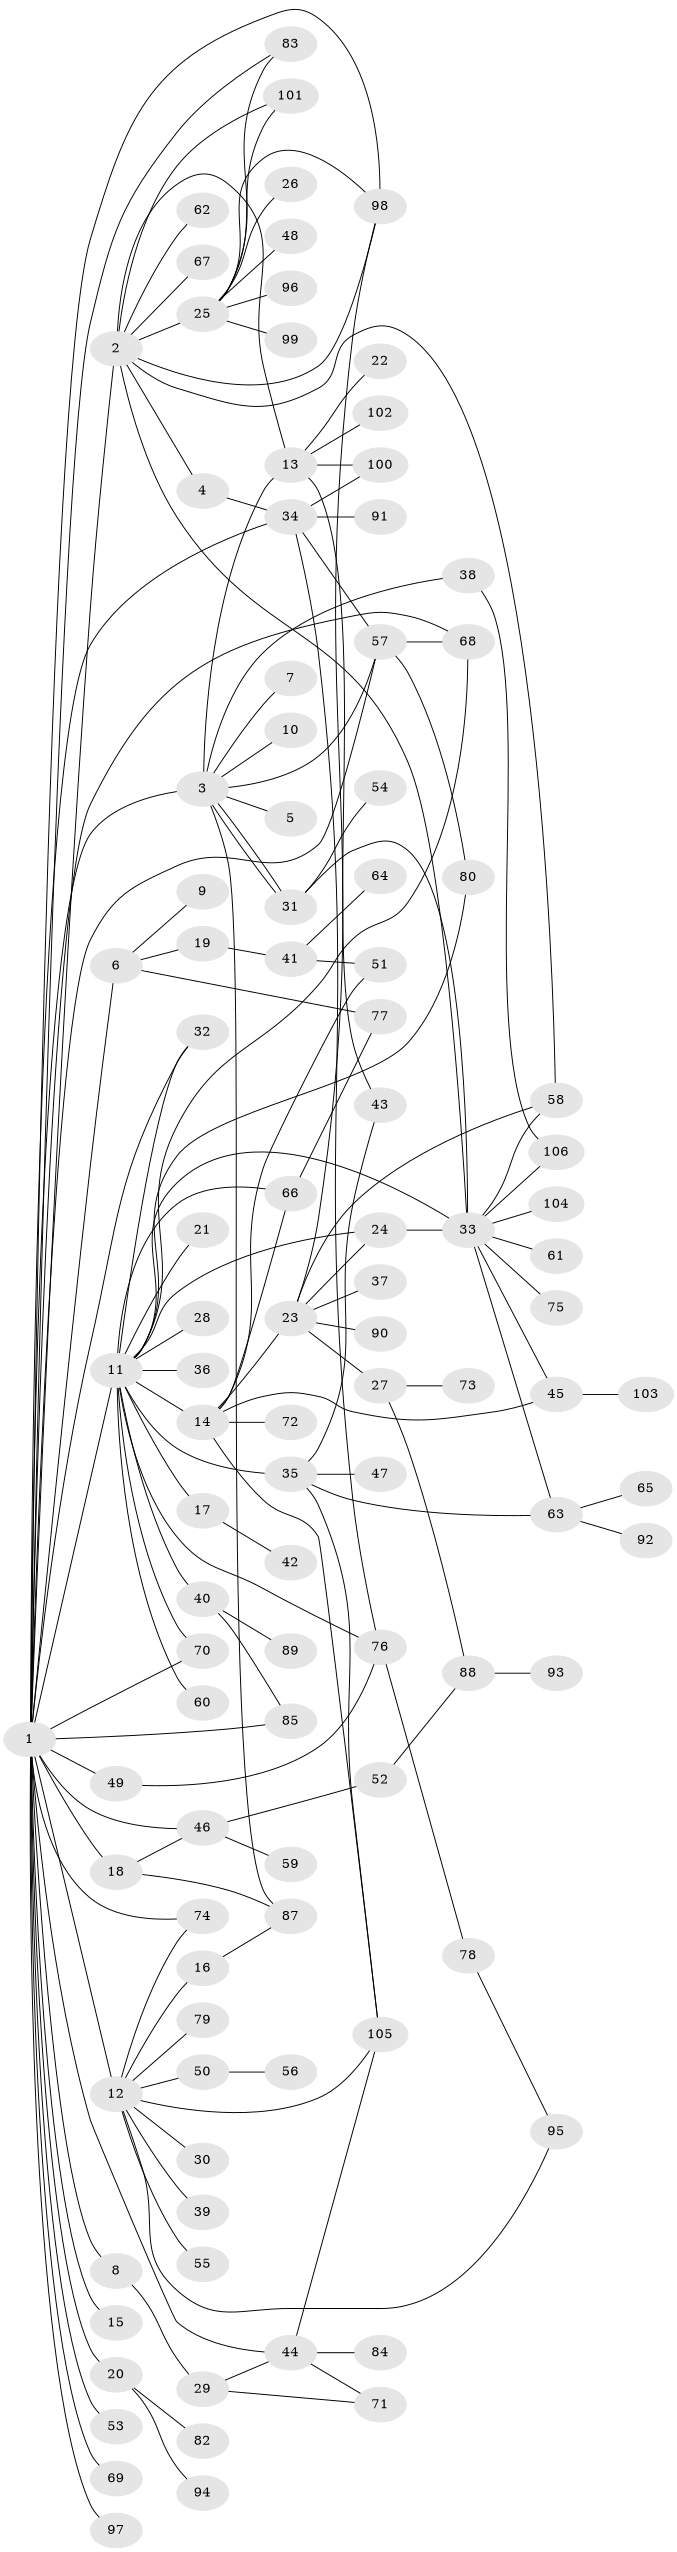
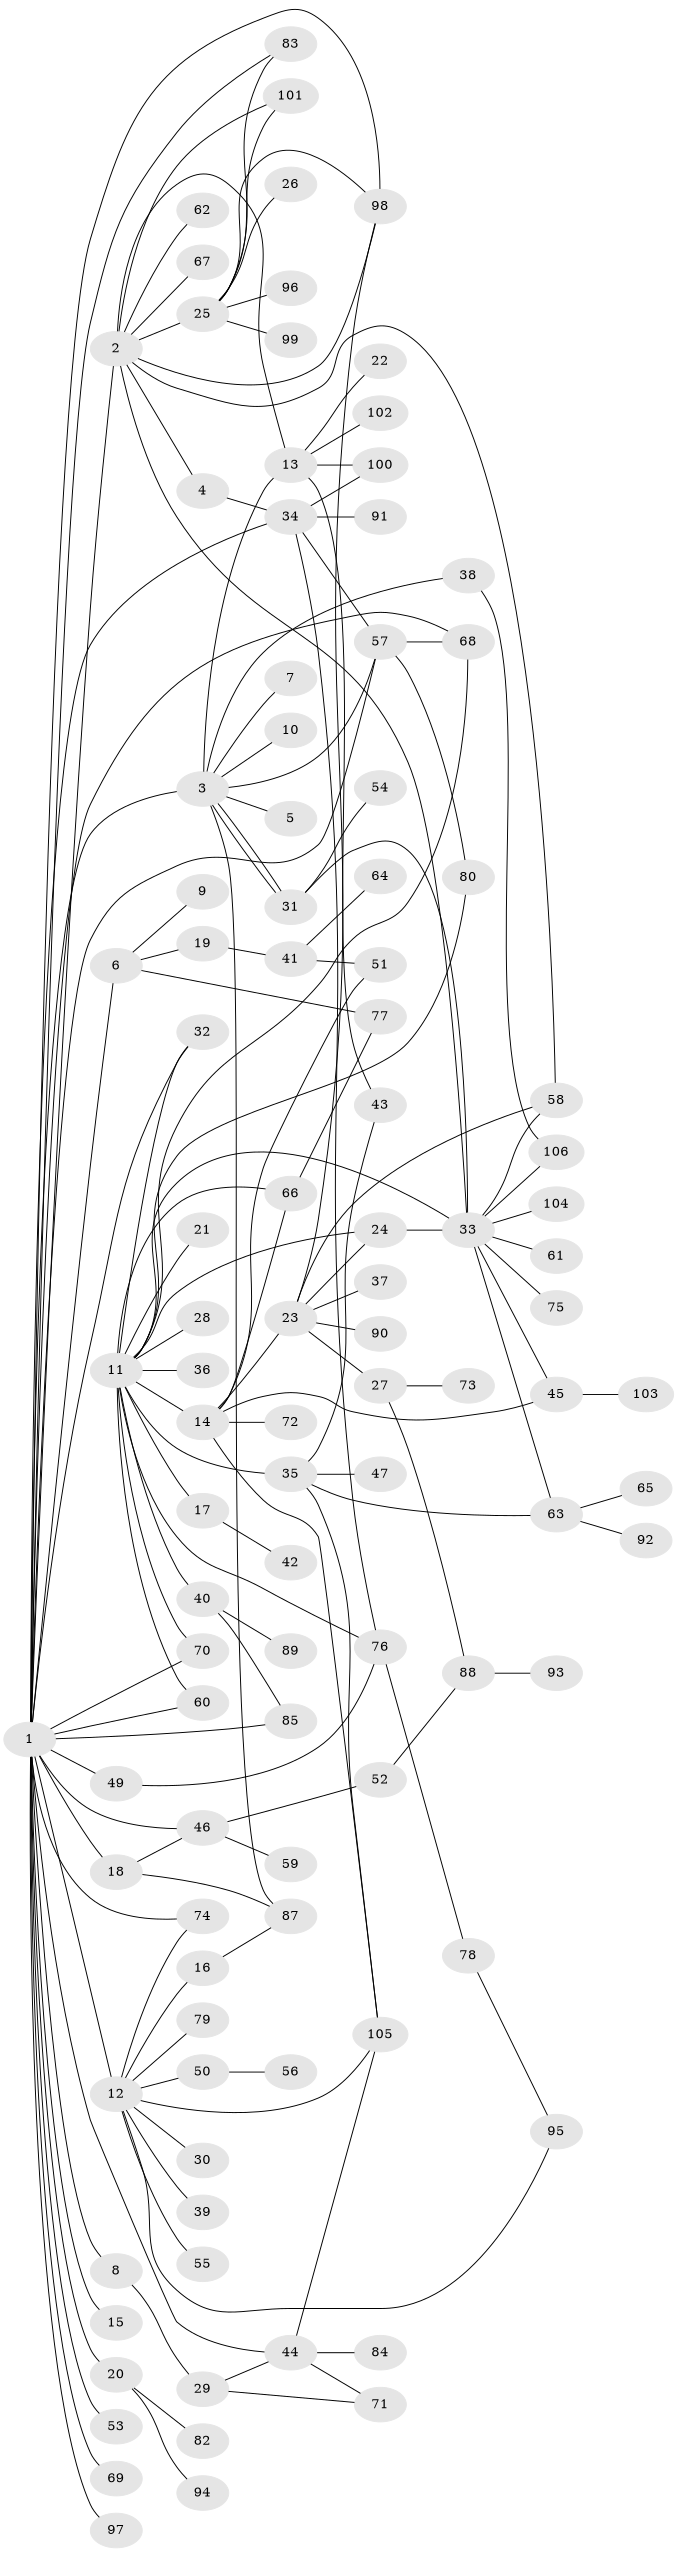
(291, 236) -> none
(73, 1555) -> (116, 1721)
